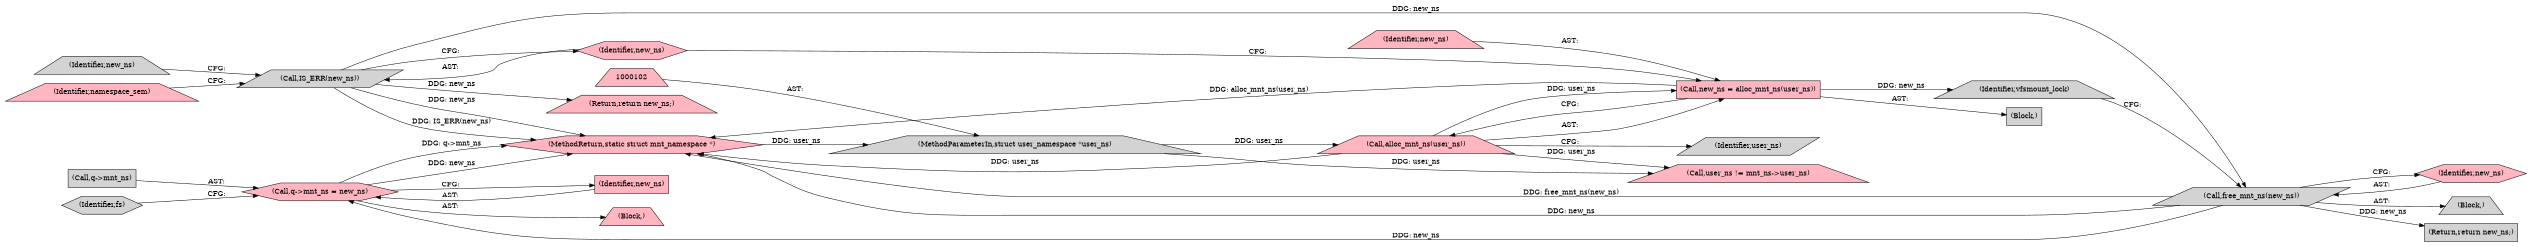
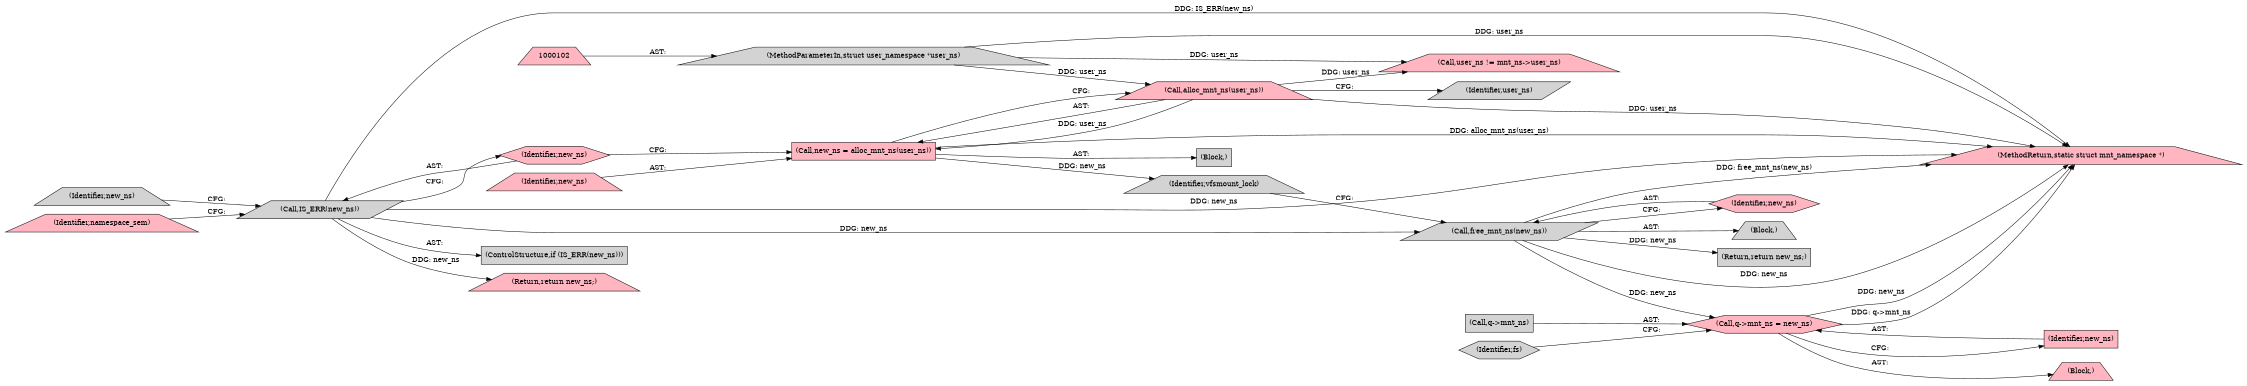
(632, 145) -> (2081, 156)
(813, 145) -> (1525, 36)
none -> (554, 255)
